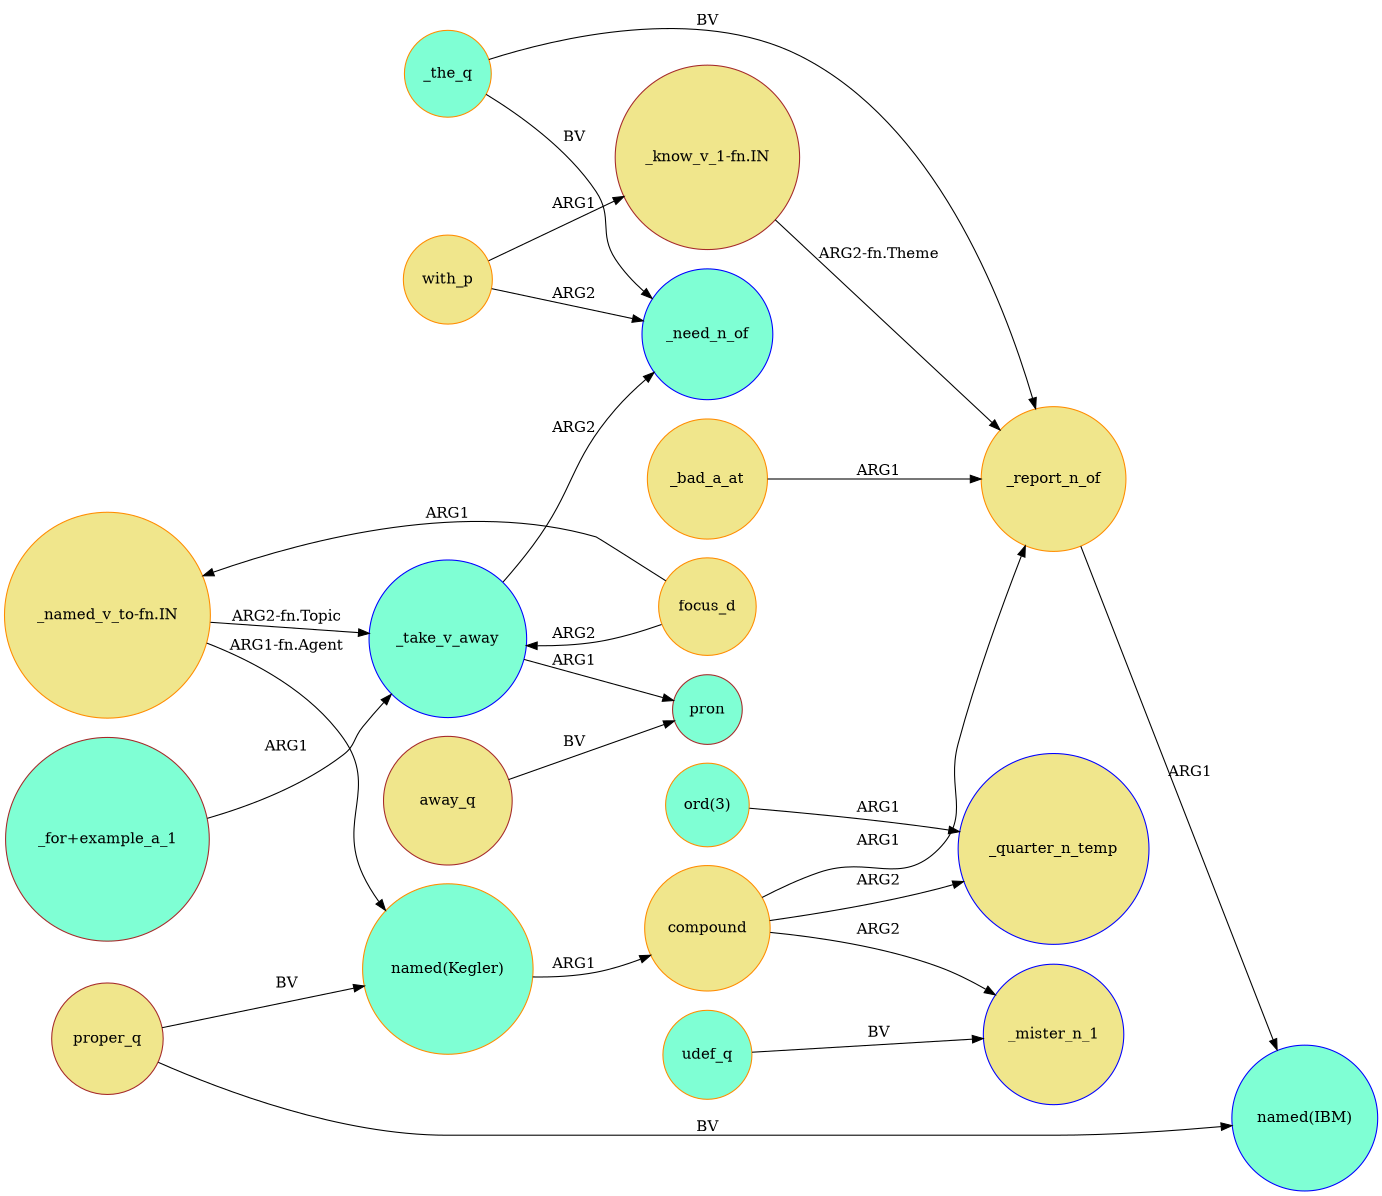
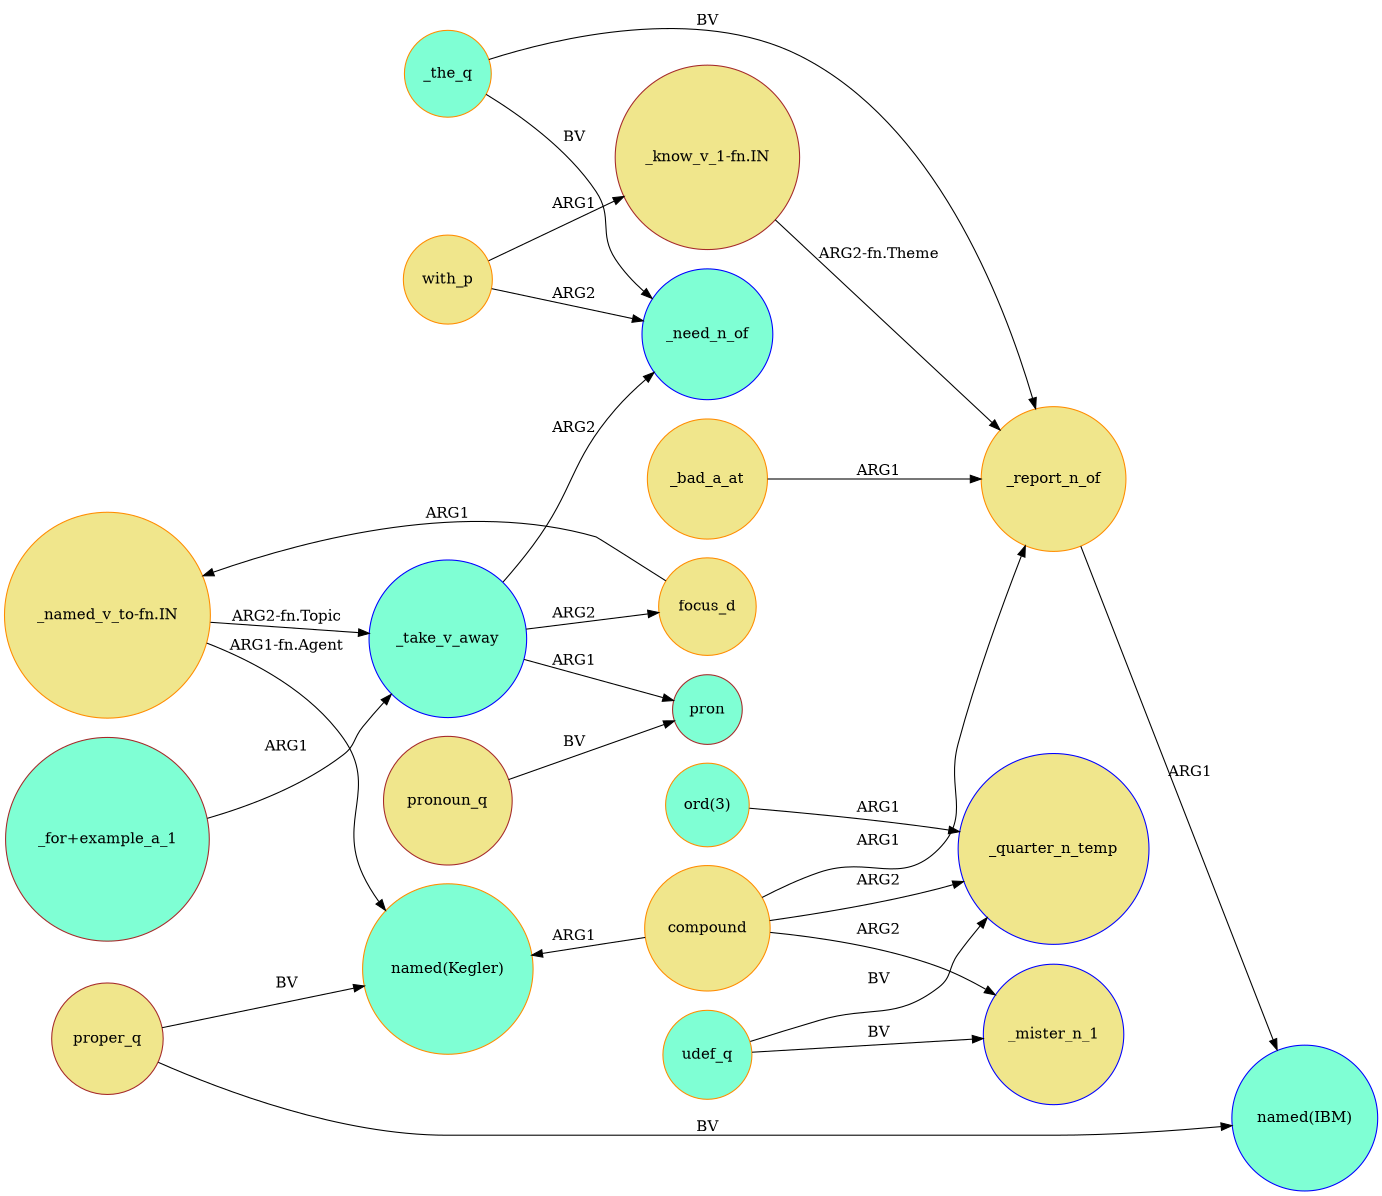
(601, 641) -> (587, 622)
(448, 801) -> (448, 801)
(588, 974) -> (594, 945)
none -> (883, 1011)
